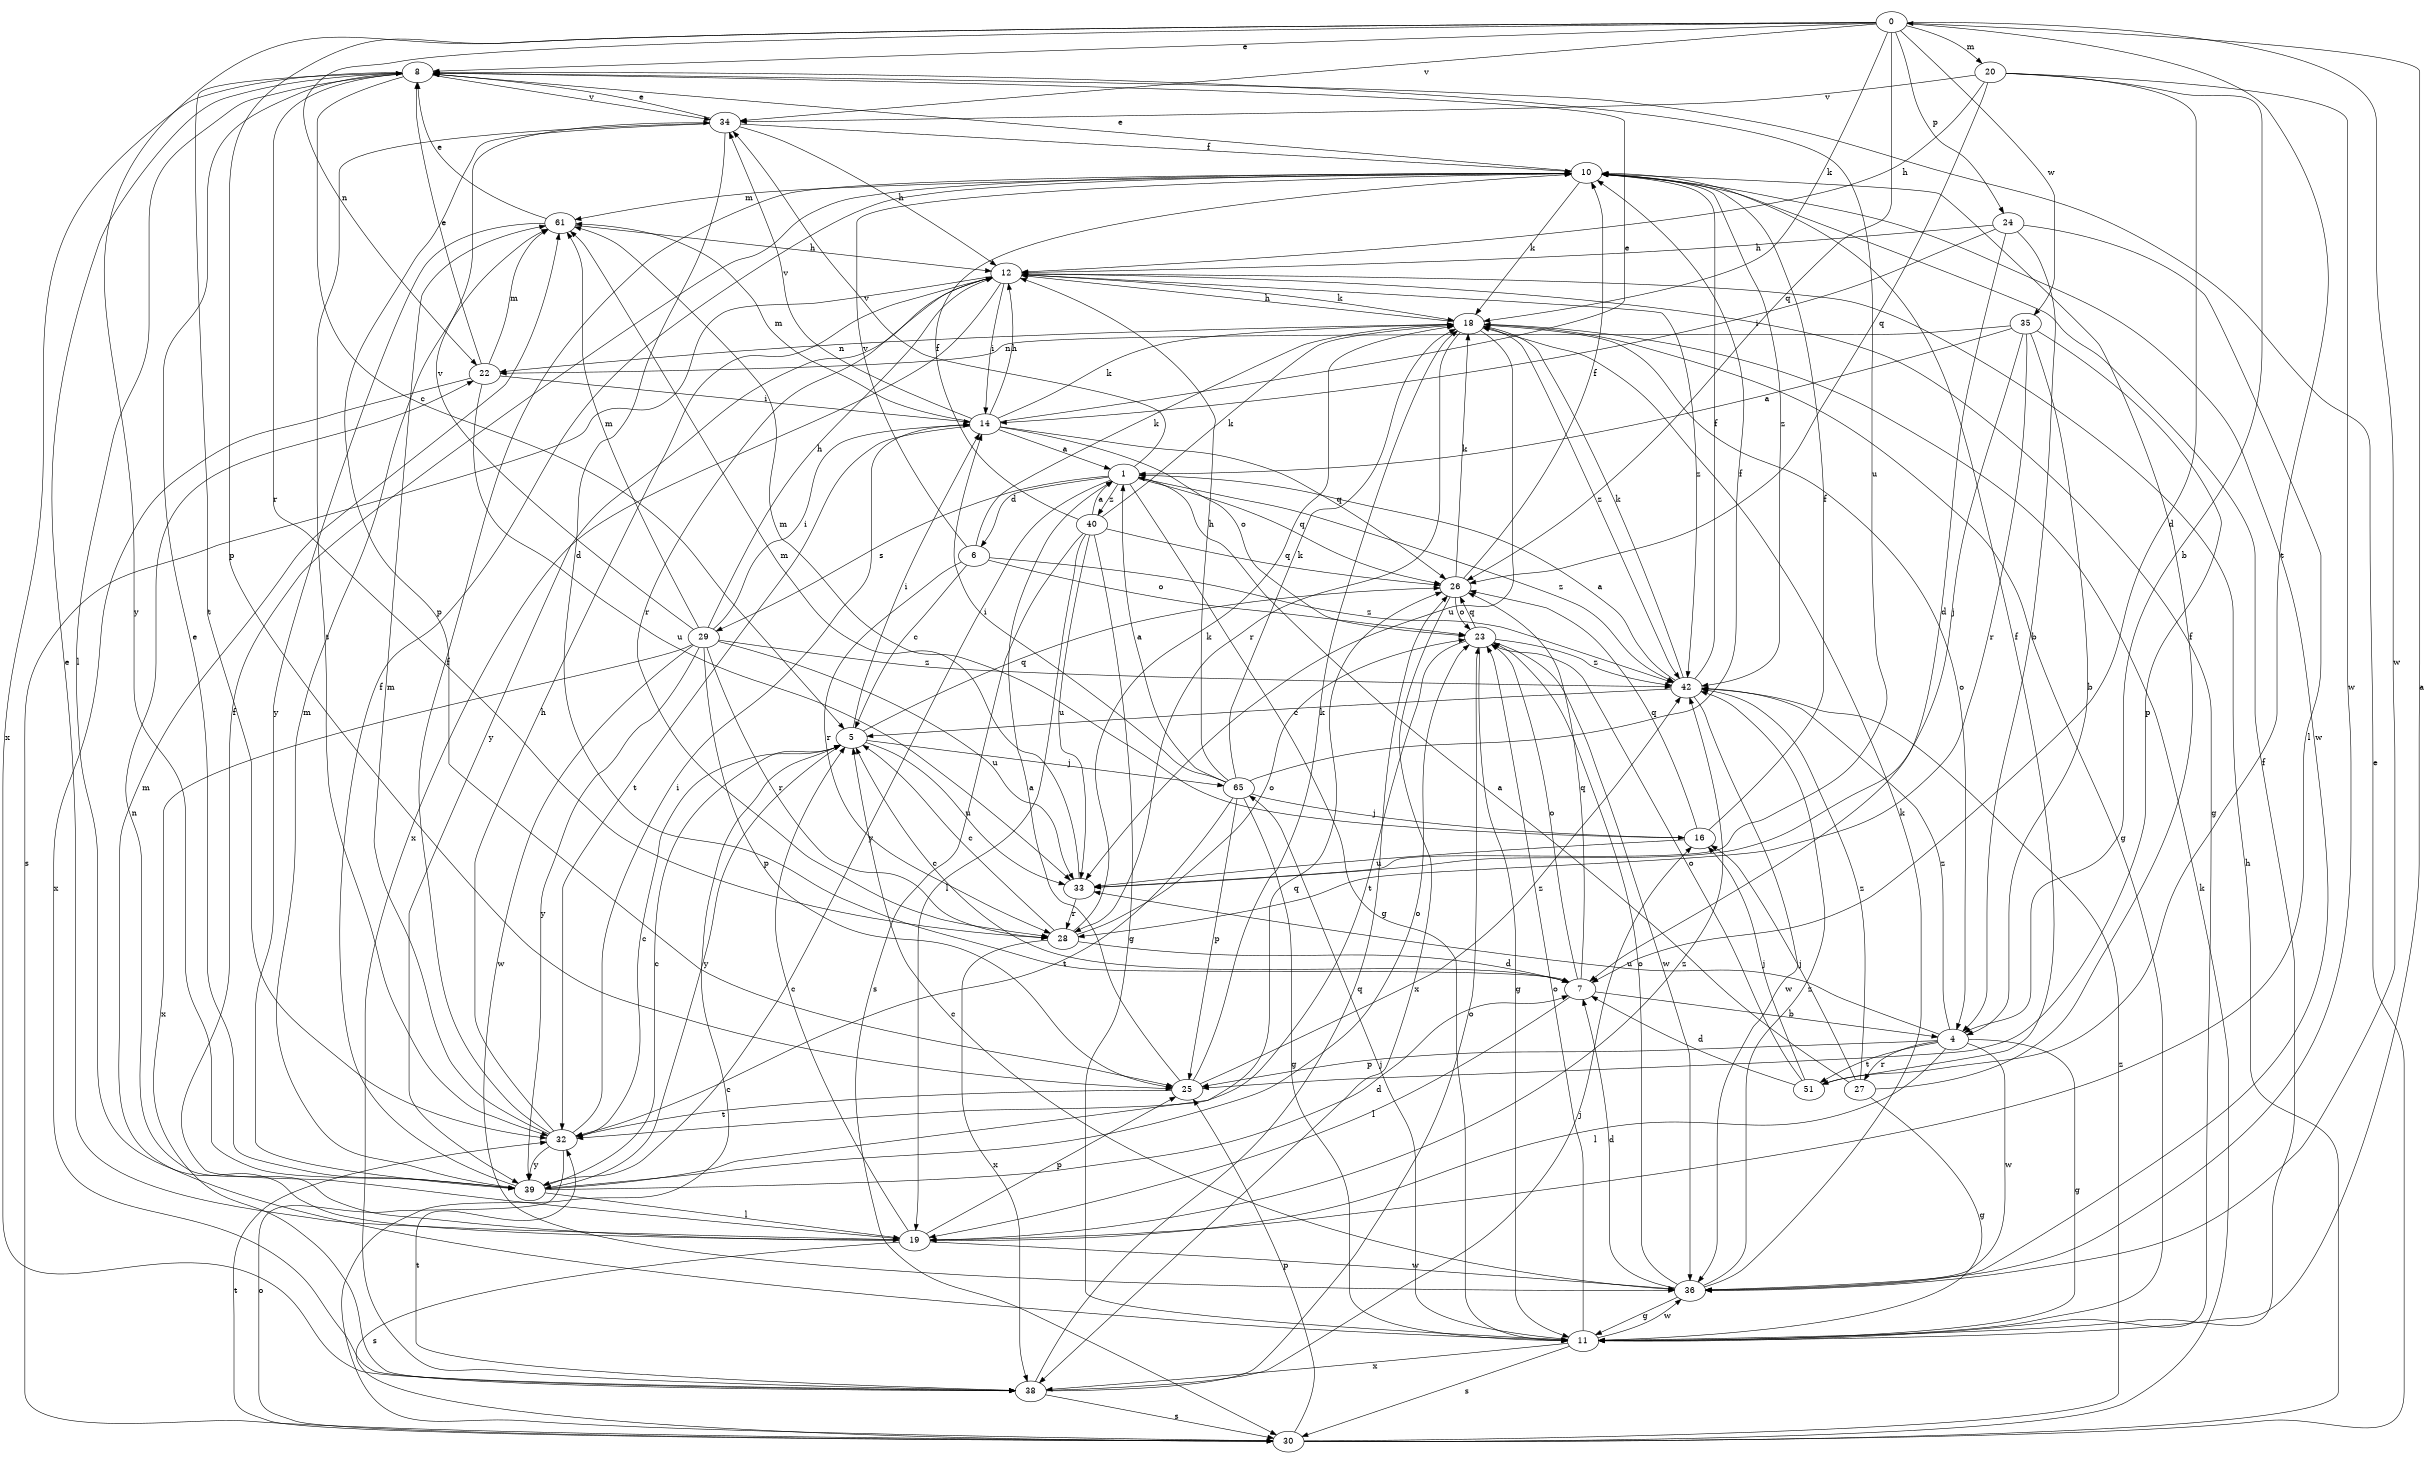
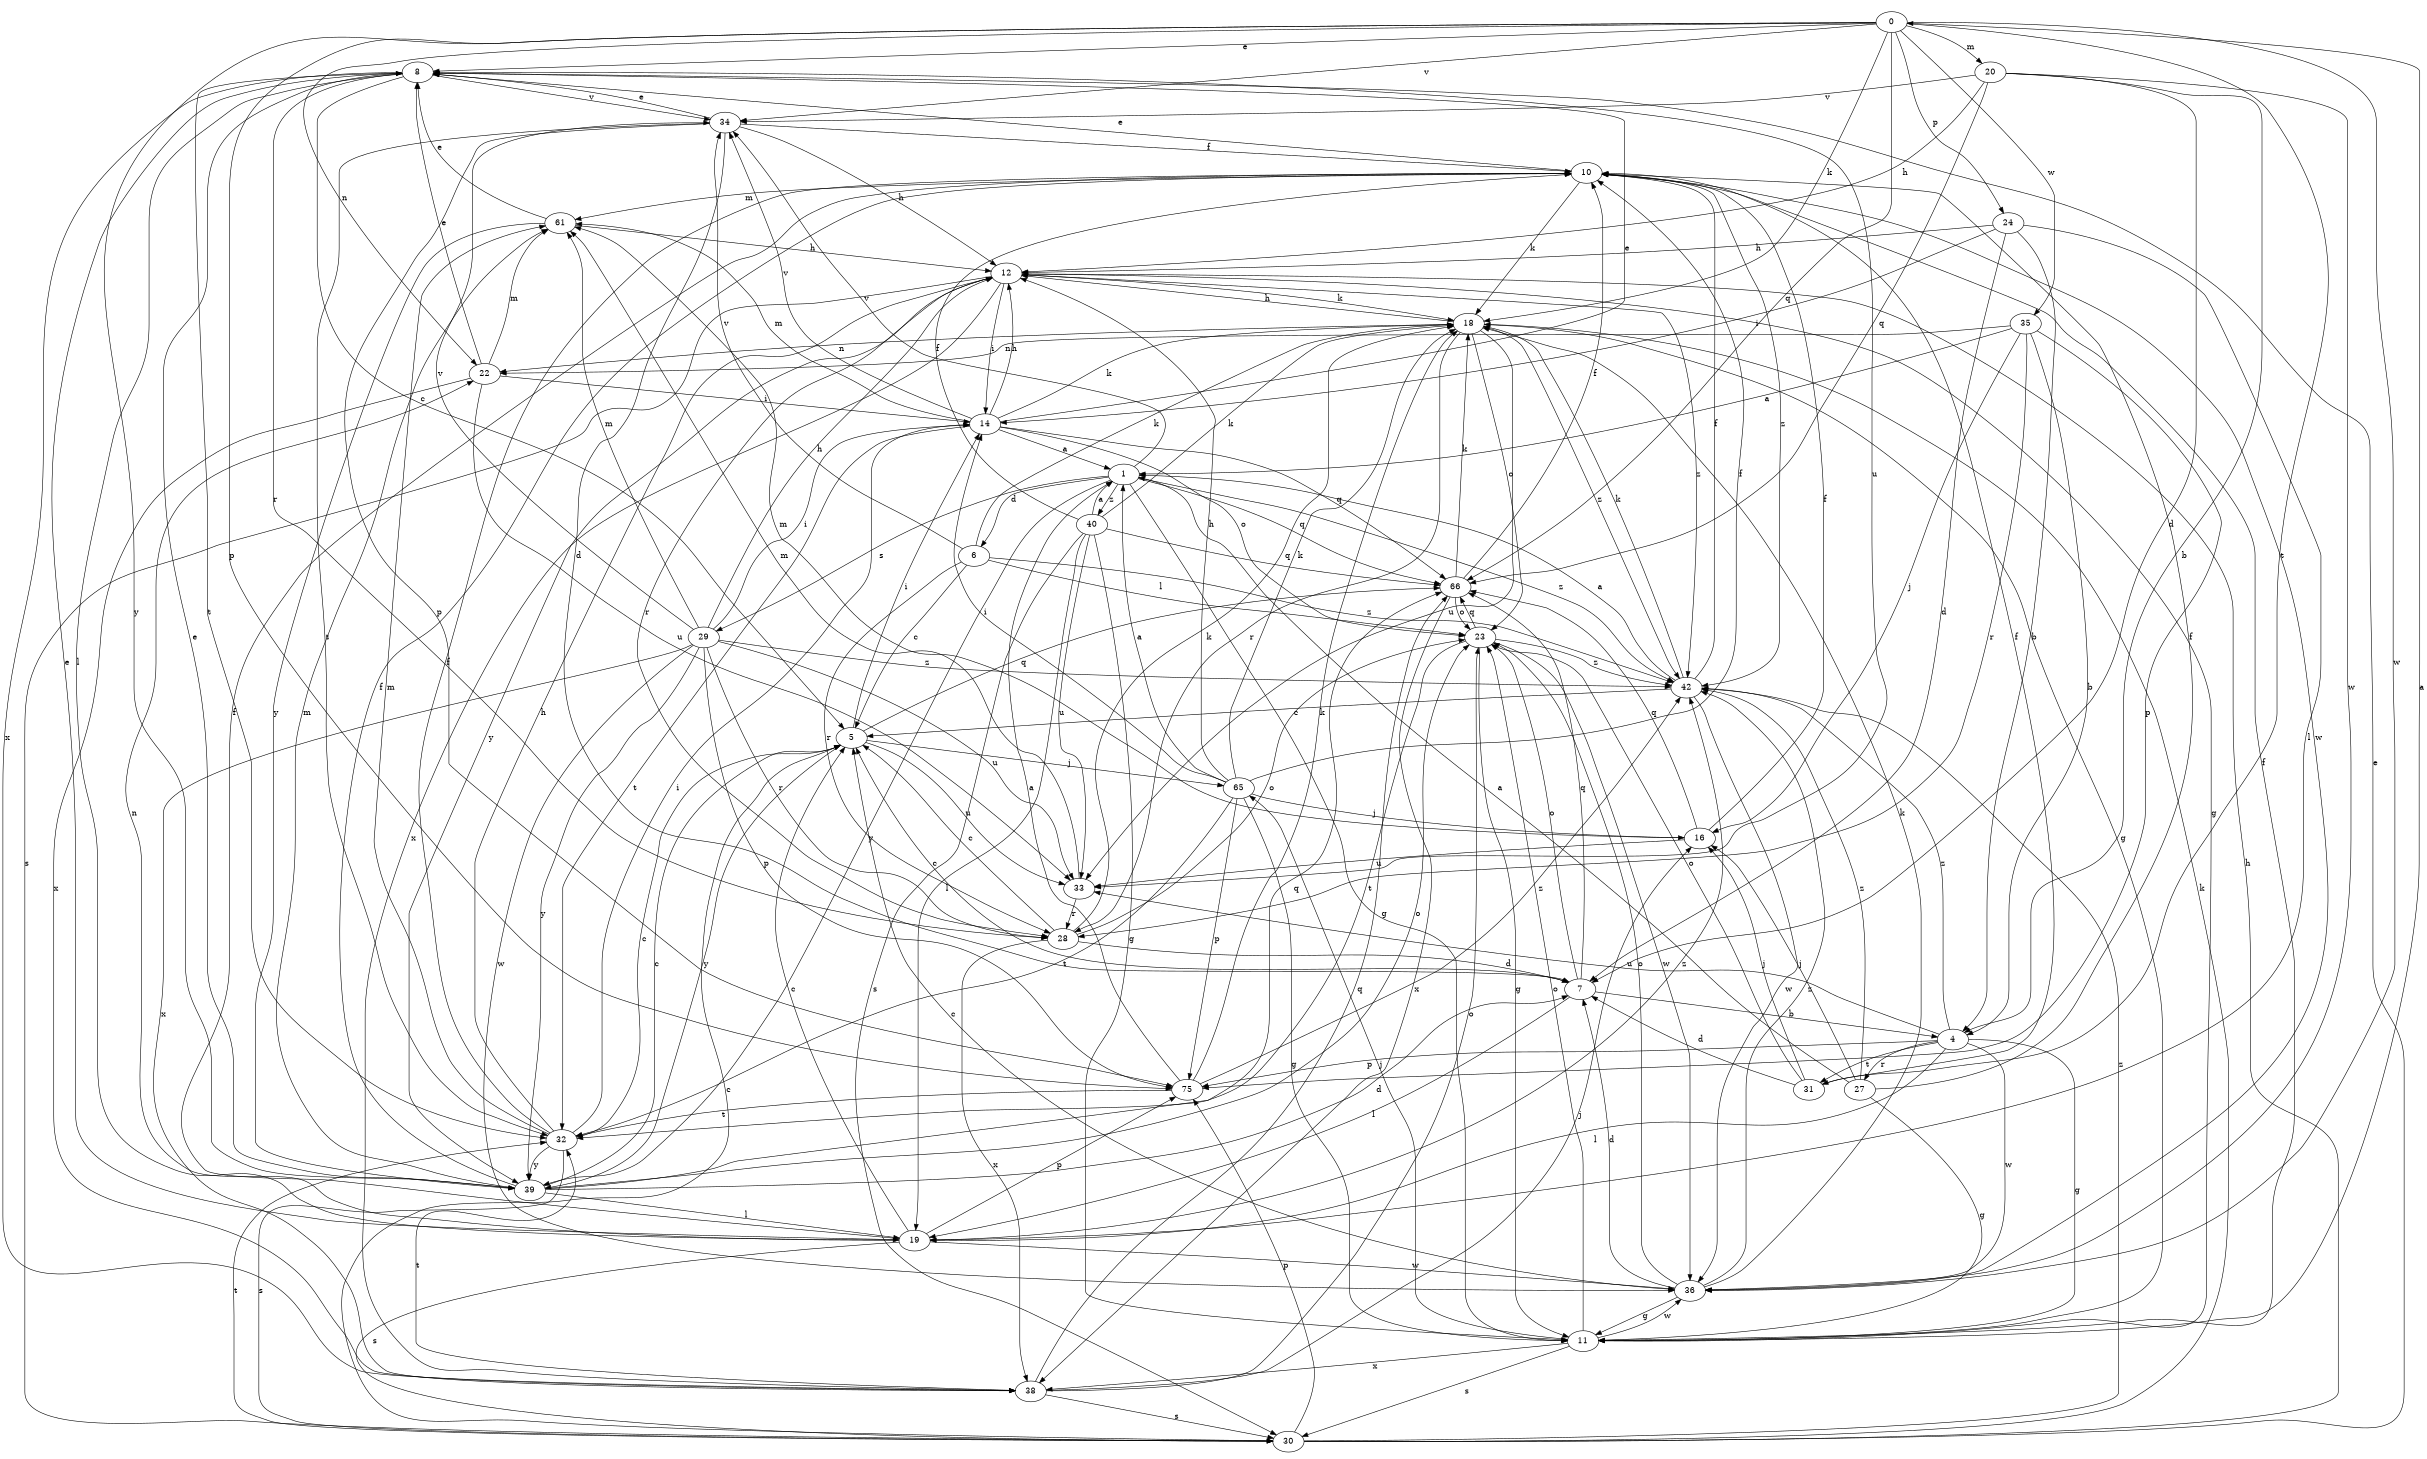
(1033, 193) -> (748, 381)
(1892, 555) -> (1508, 483)
(1161, 587) -> (1161, 587)
(1455, 587) -> (1455, 587)
(1736, 849) -> (1897, 604)
(1187, 1090) -> (1187, 1090)
(1809, 1090) -> (1809, 1090)
(314, 1213) -> none
(261, 1291) -> (261, 1291)
